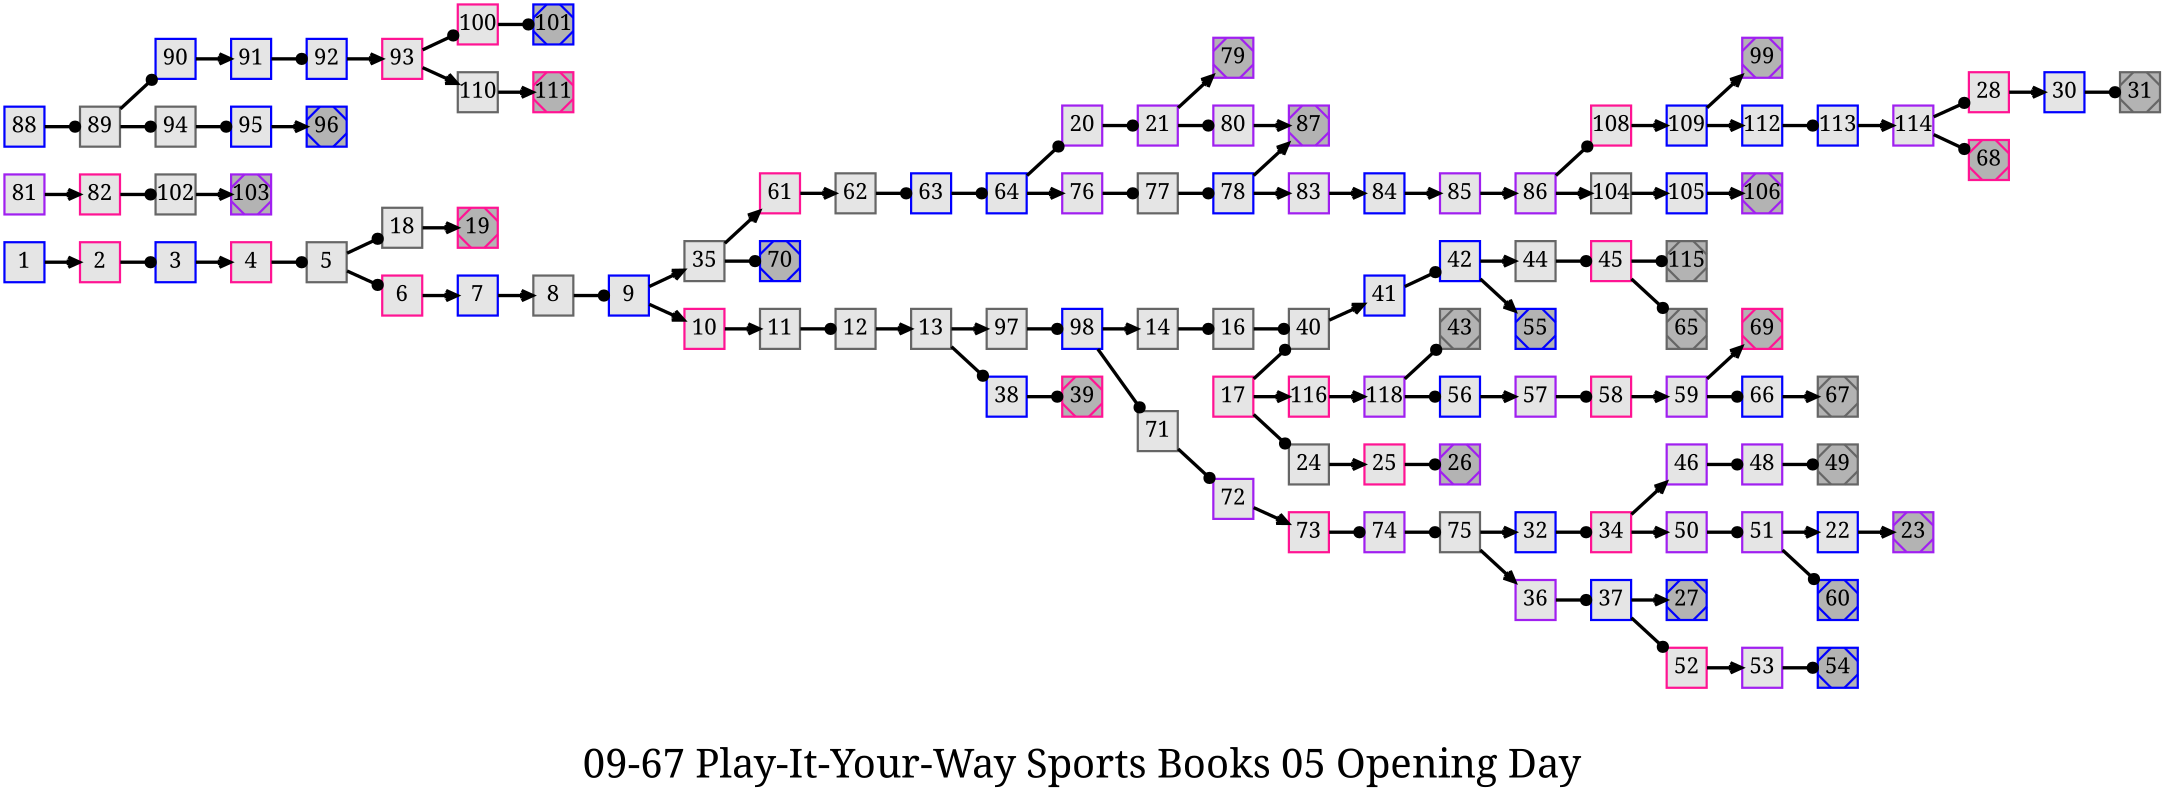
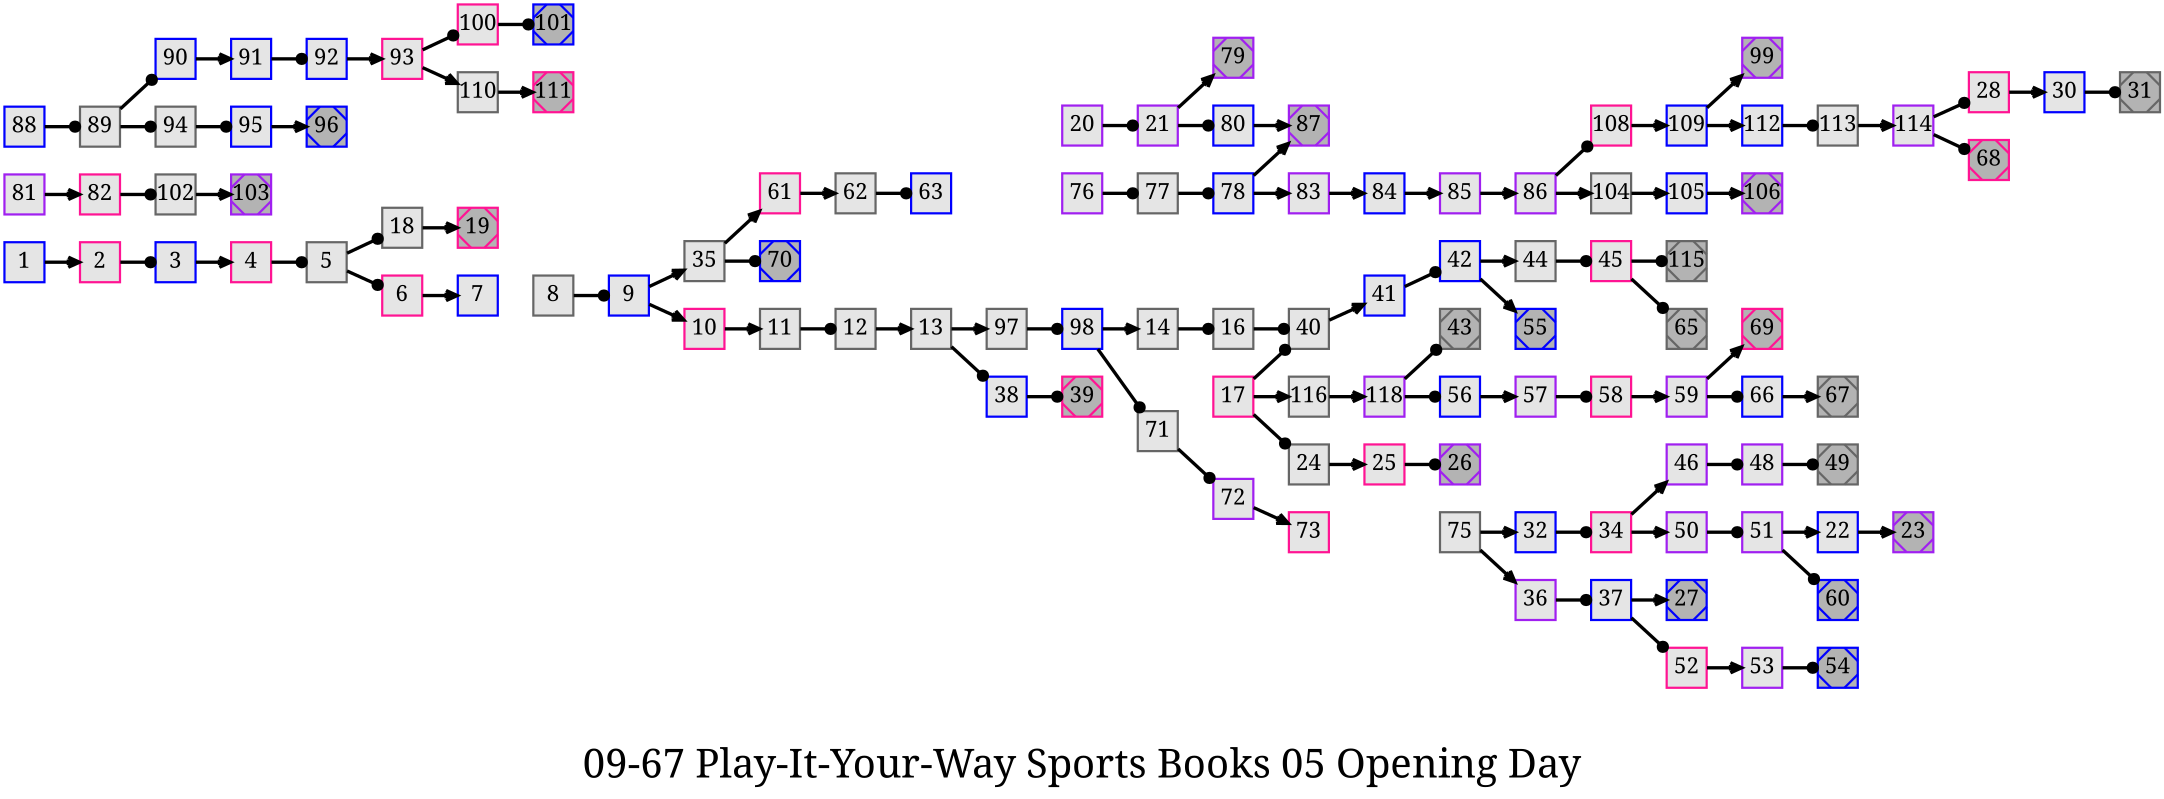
(1233, 126) -> (1233, 126)
(1838, 126) -> (1838, 126)
(1007, 193) -> none
(510, 296) -> none
(1309, 397) -> (1309, 397)
(1384, 532) -> none
